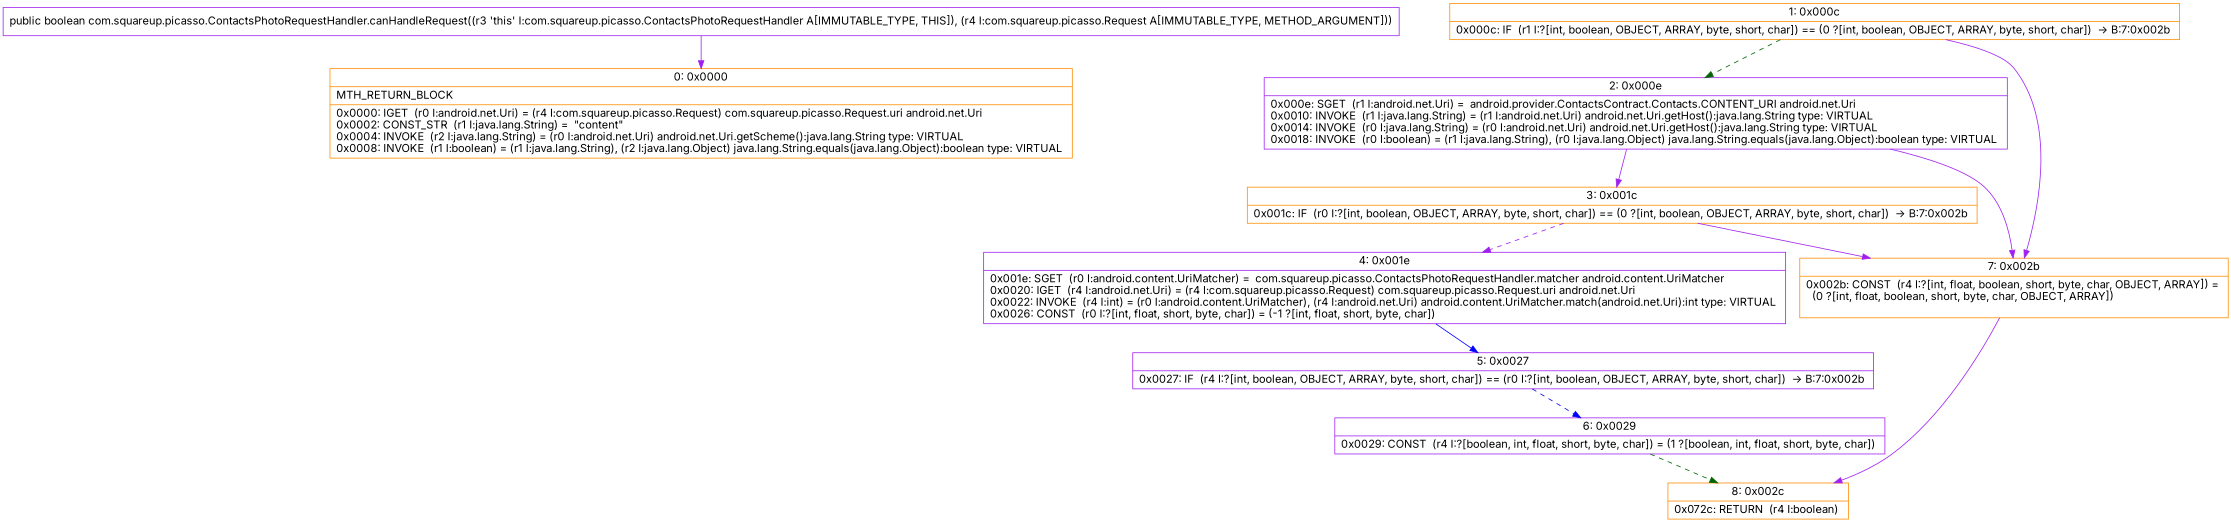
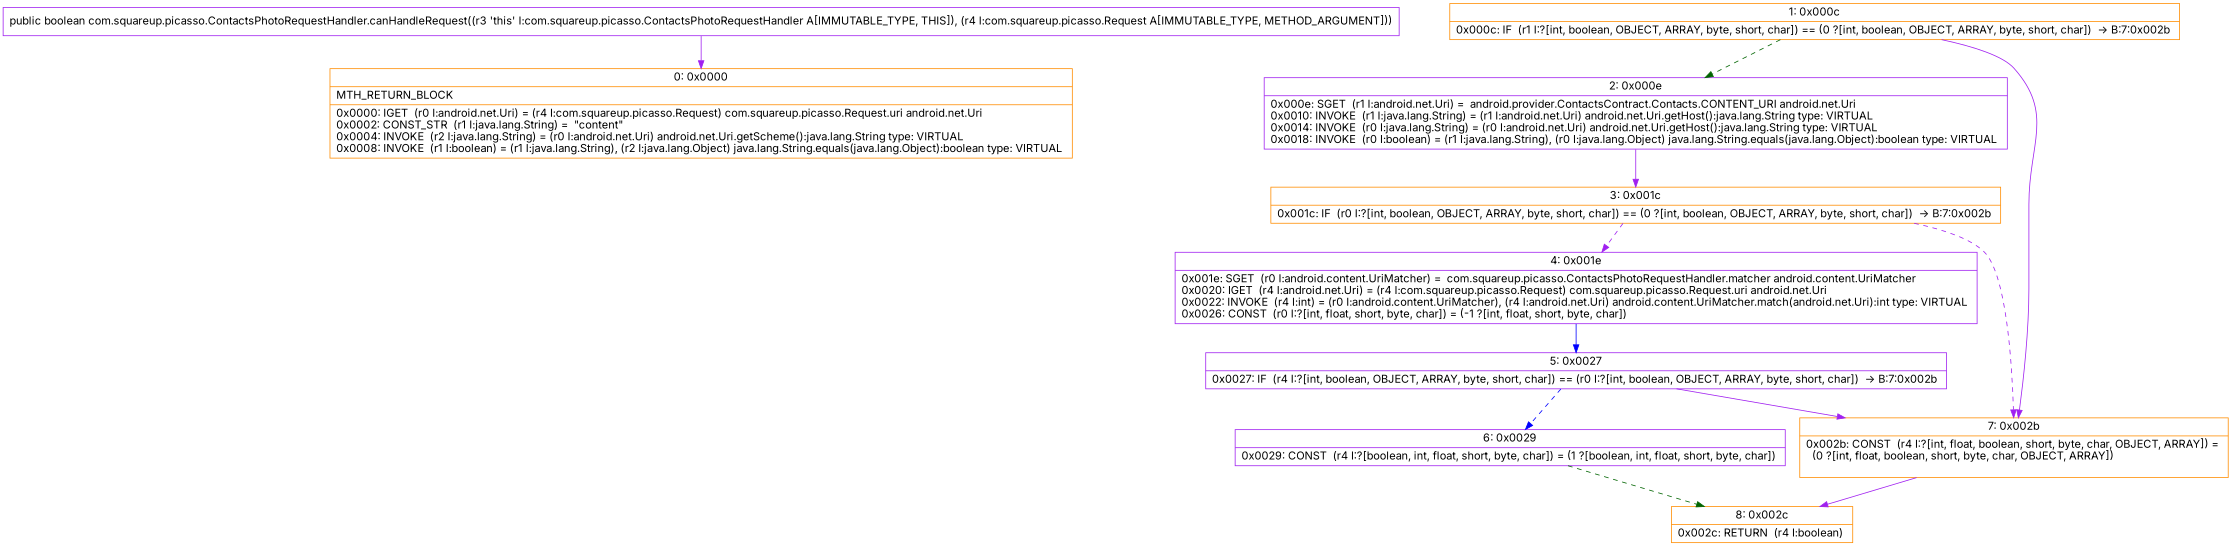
(1971, 178) -> (1757, 403)
(1780, 240) -> (2001, 291)
(1758, 510) -> (1762, 533)
